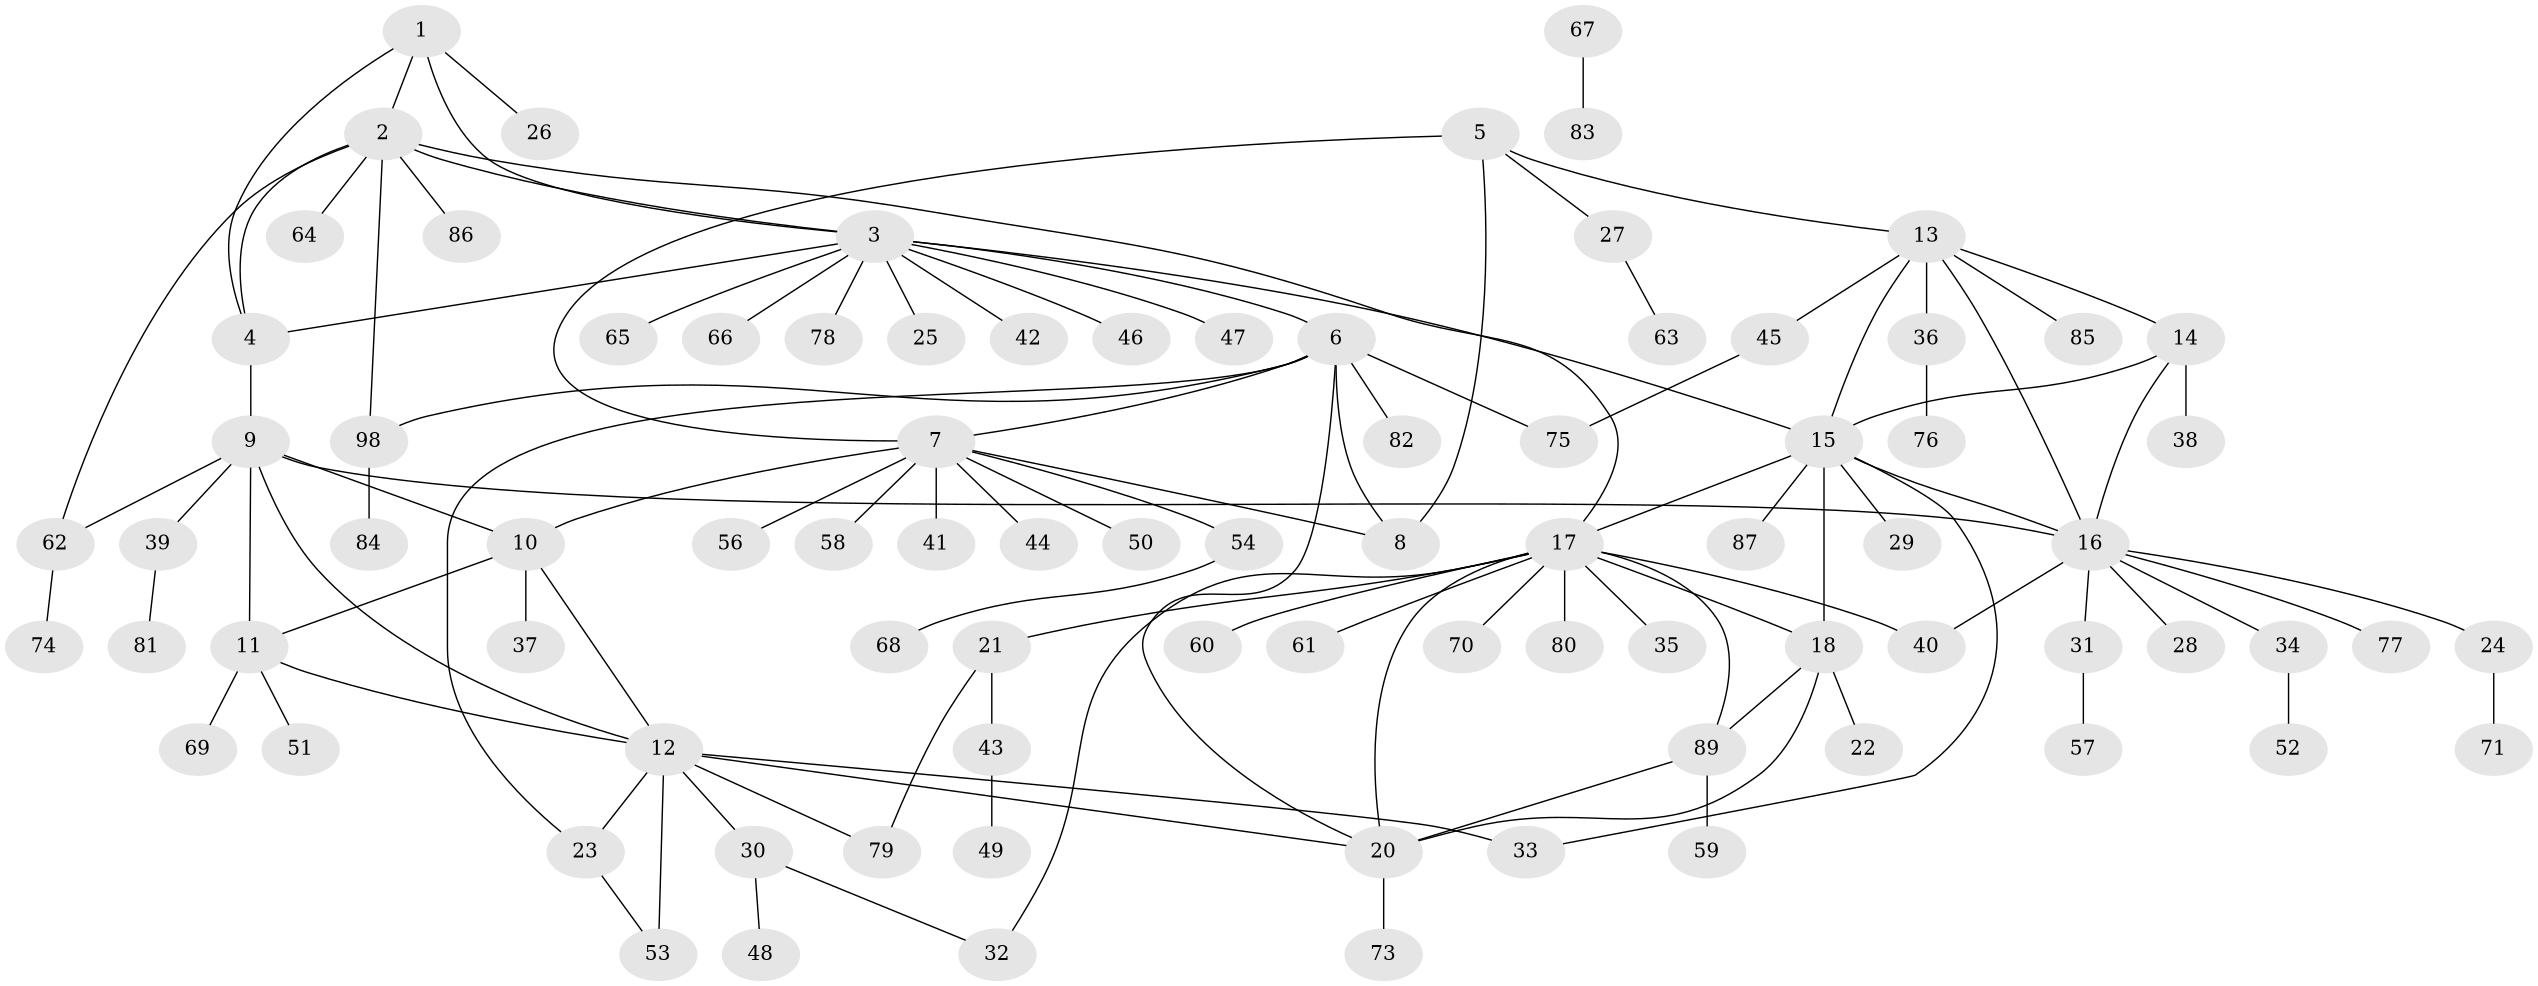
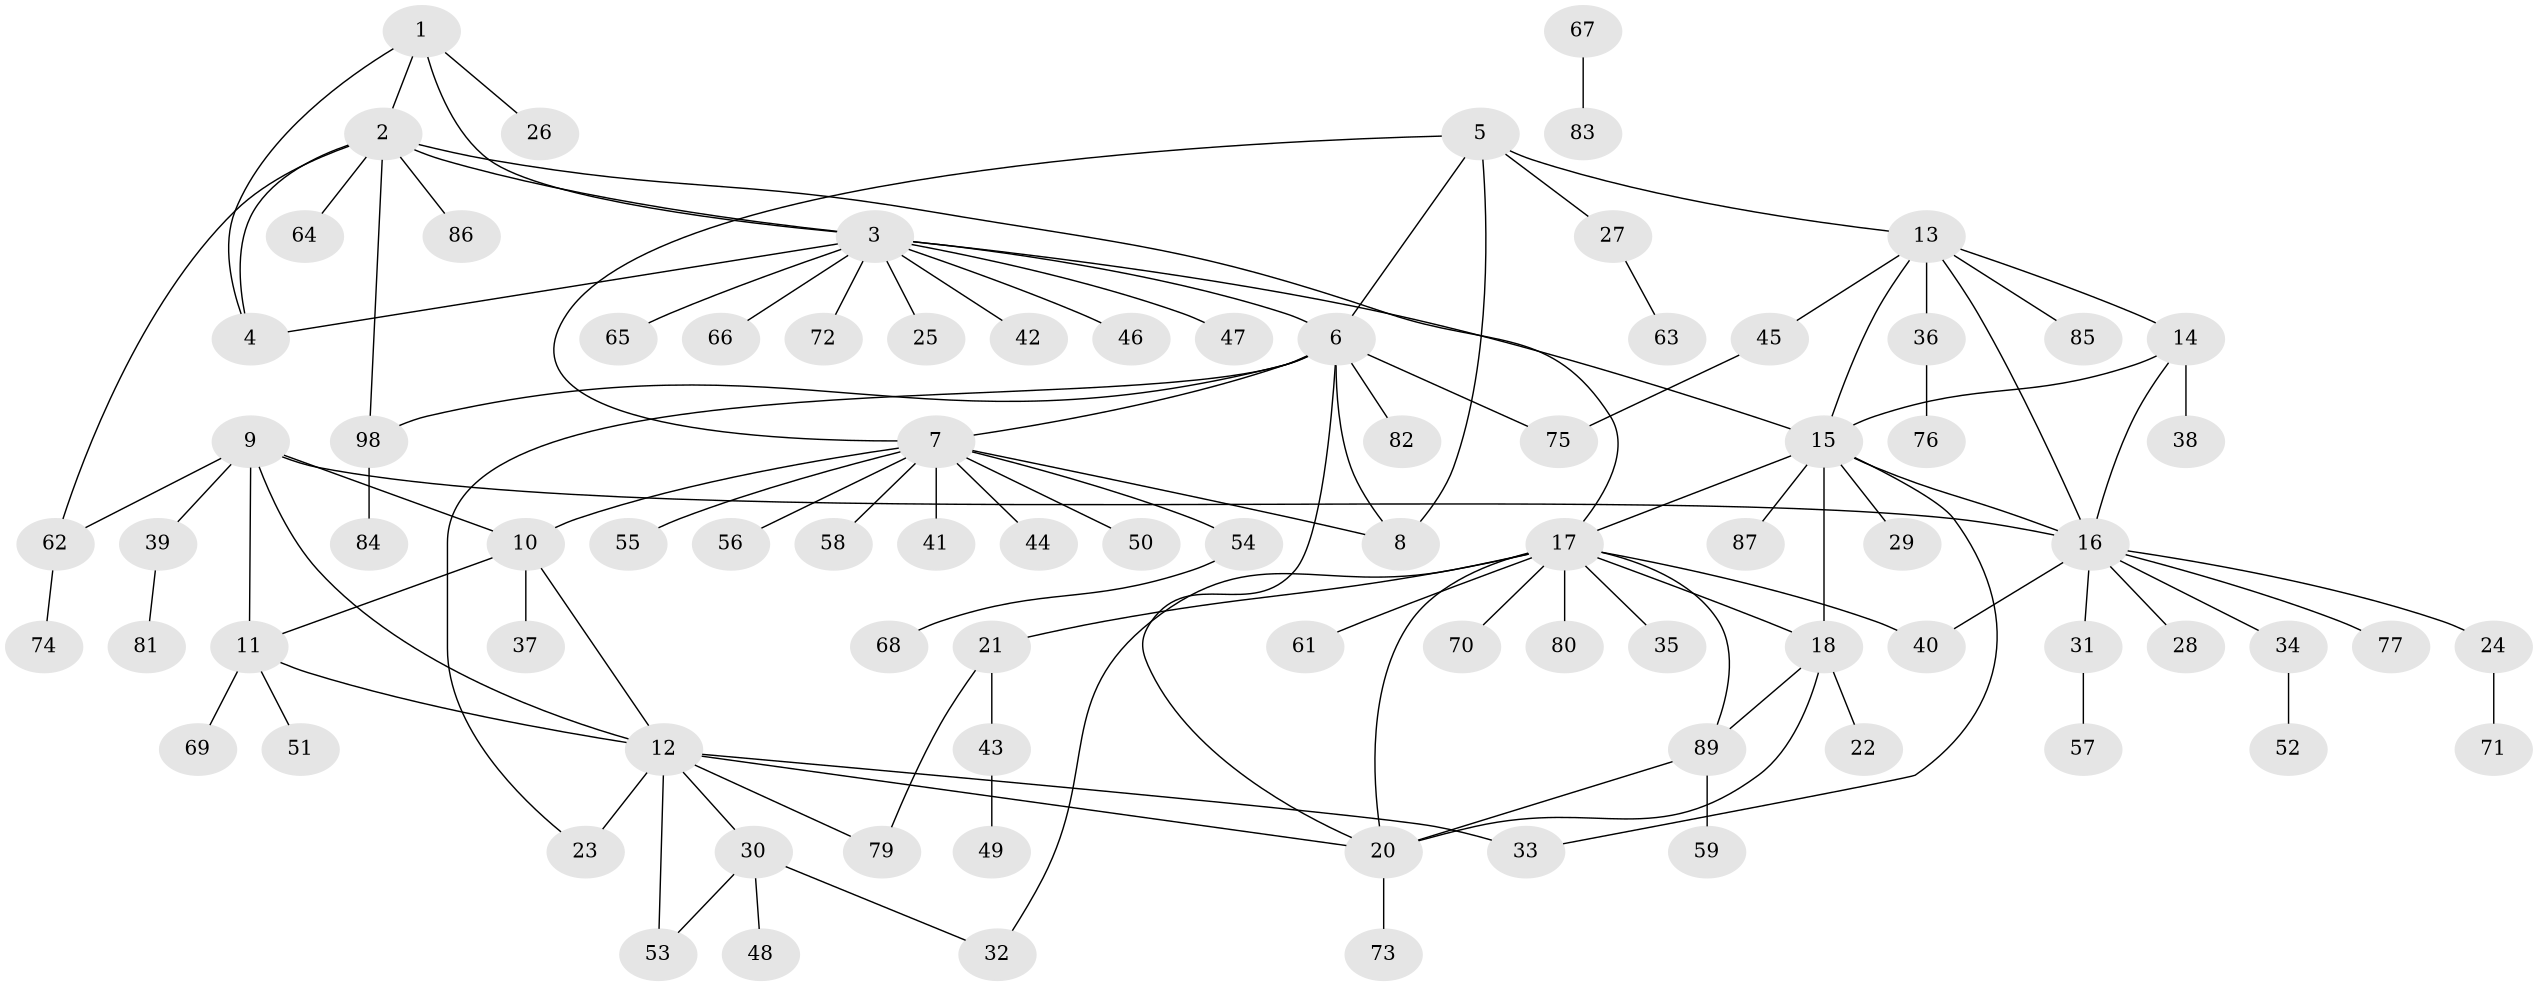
none -> (1409, 237)
(824, 339) -> (824, 339)
(251, 391) -> none
none -> (628, 544)
(1203, 647) -> none
(622, 903) -> (706, 903)
